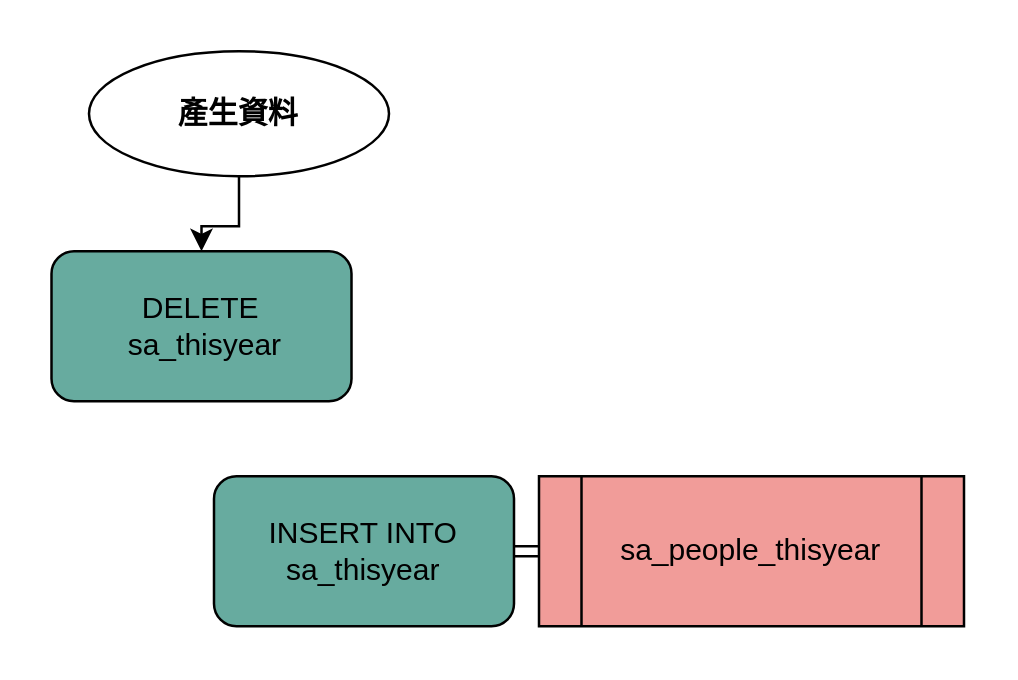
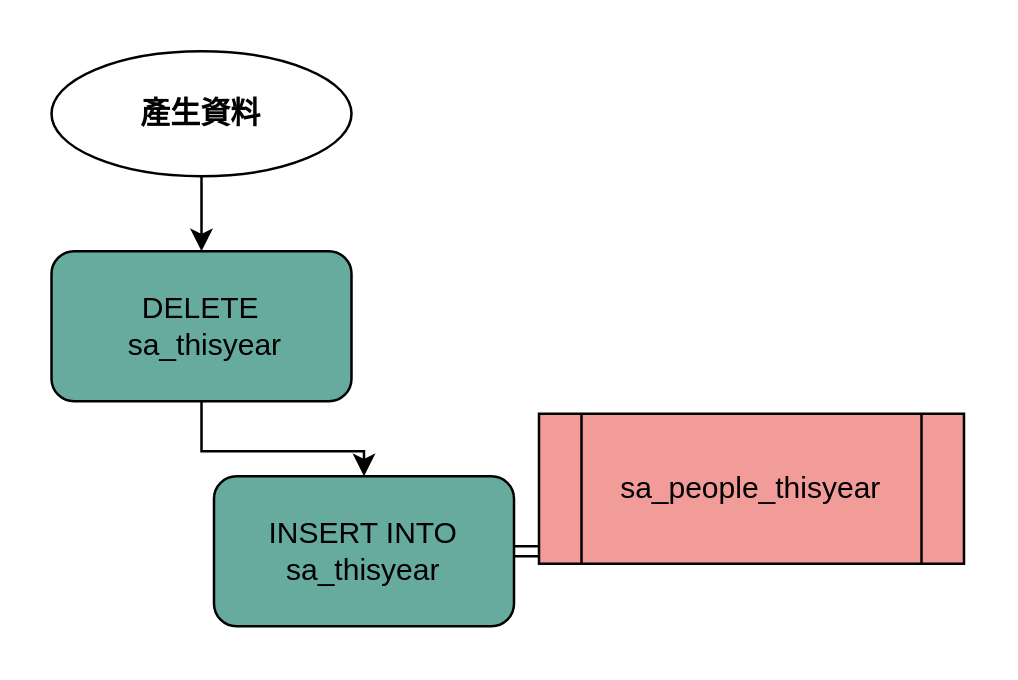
(239, 114) -> (201, 114)
none -> (261, 451)
(751, 551) -> (751, 489)
